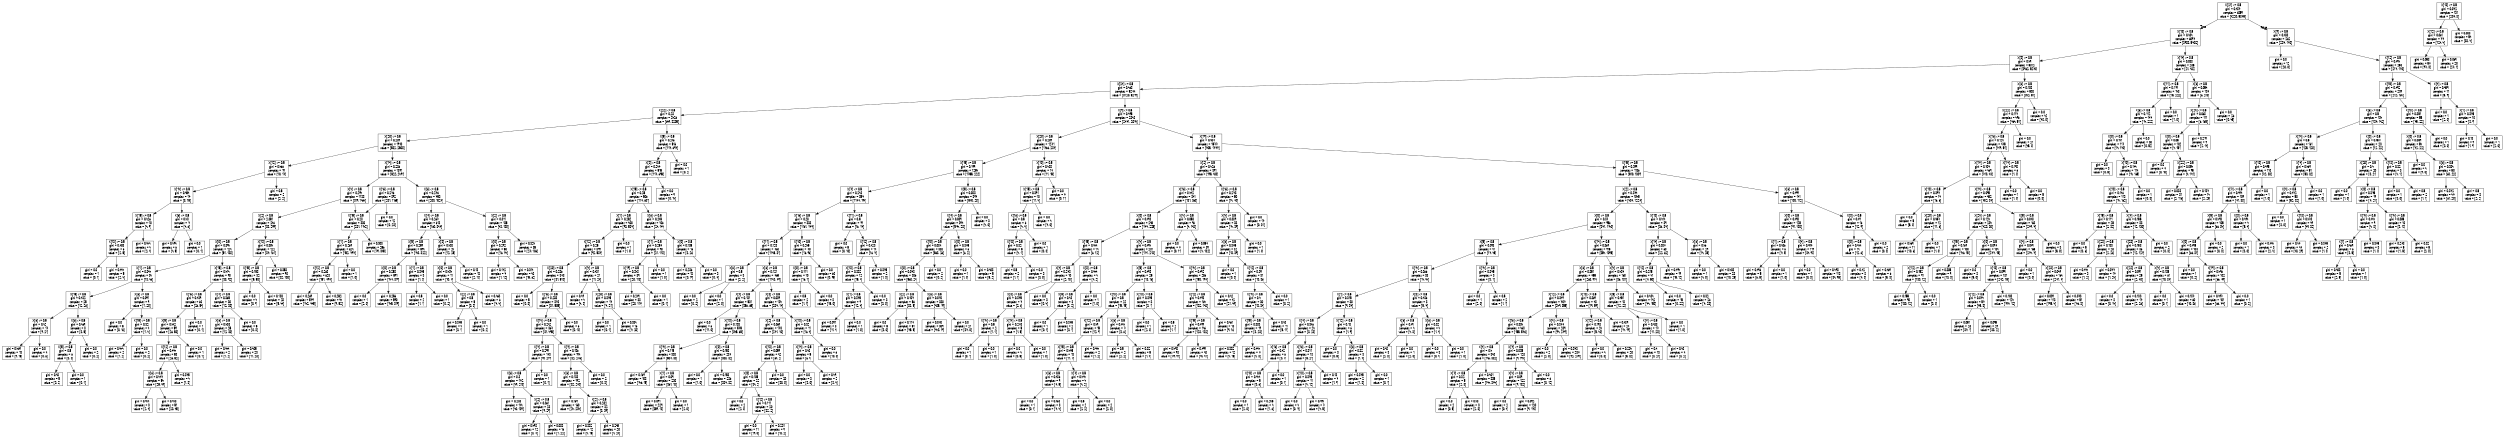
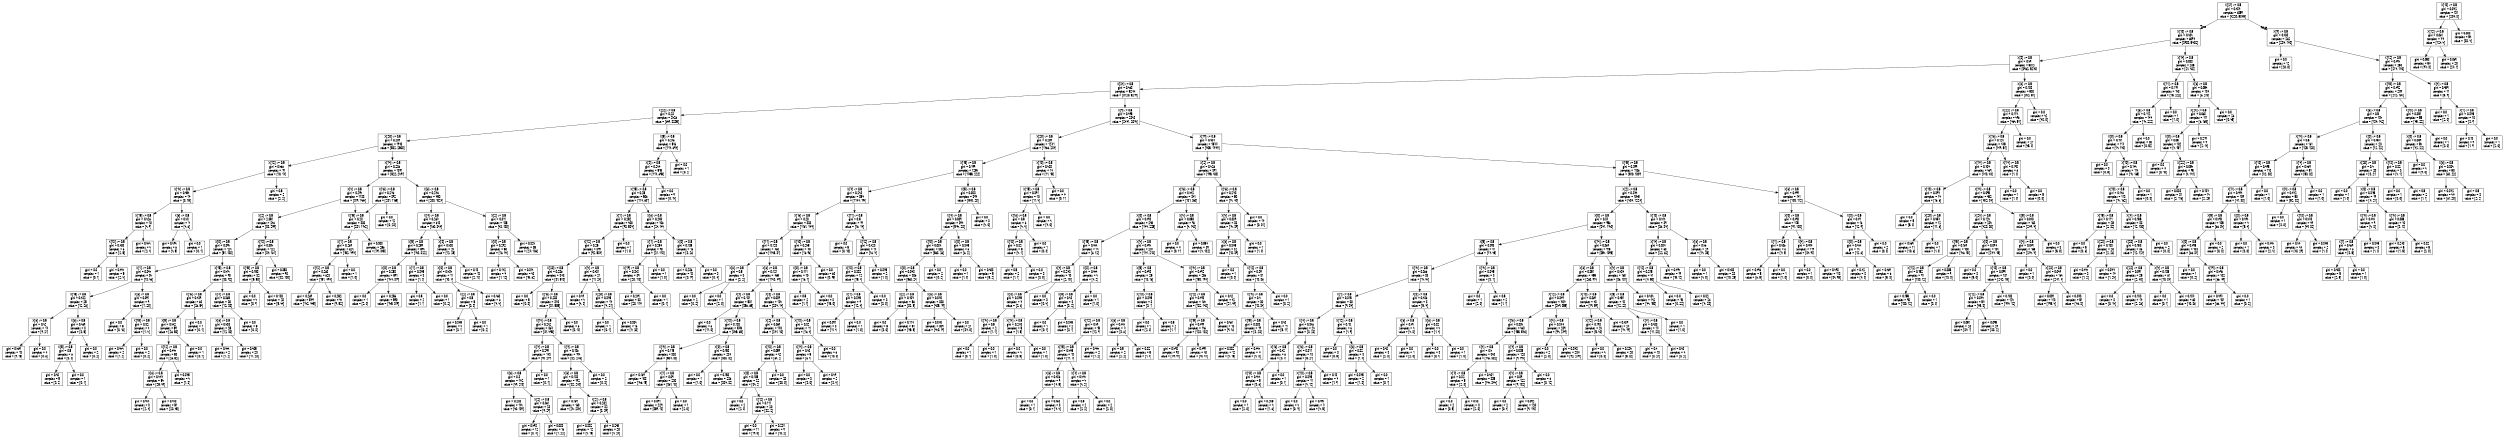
(1792, 221) -> (1792, 221)
(1118, 300) -> none
